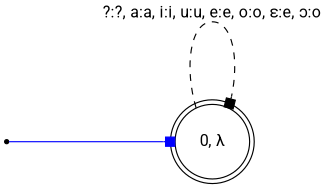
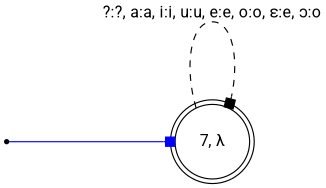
(212, 142) -> (212, 142)
